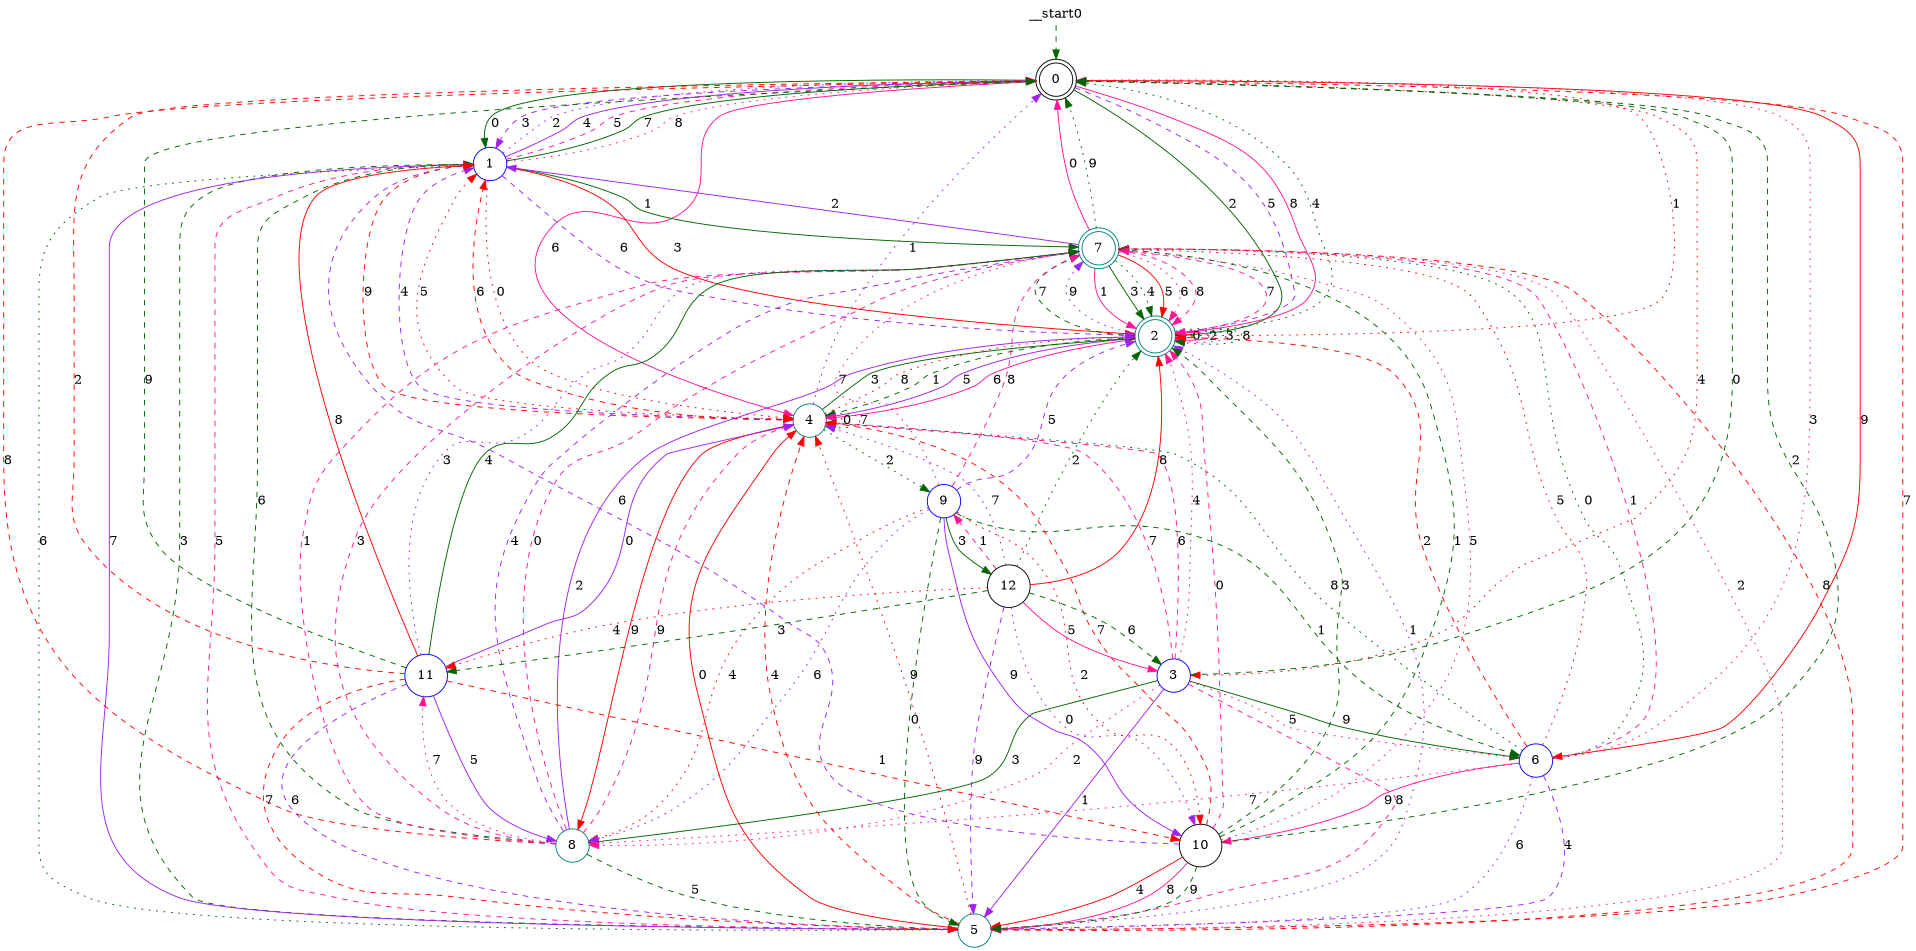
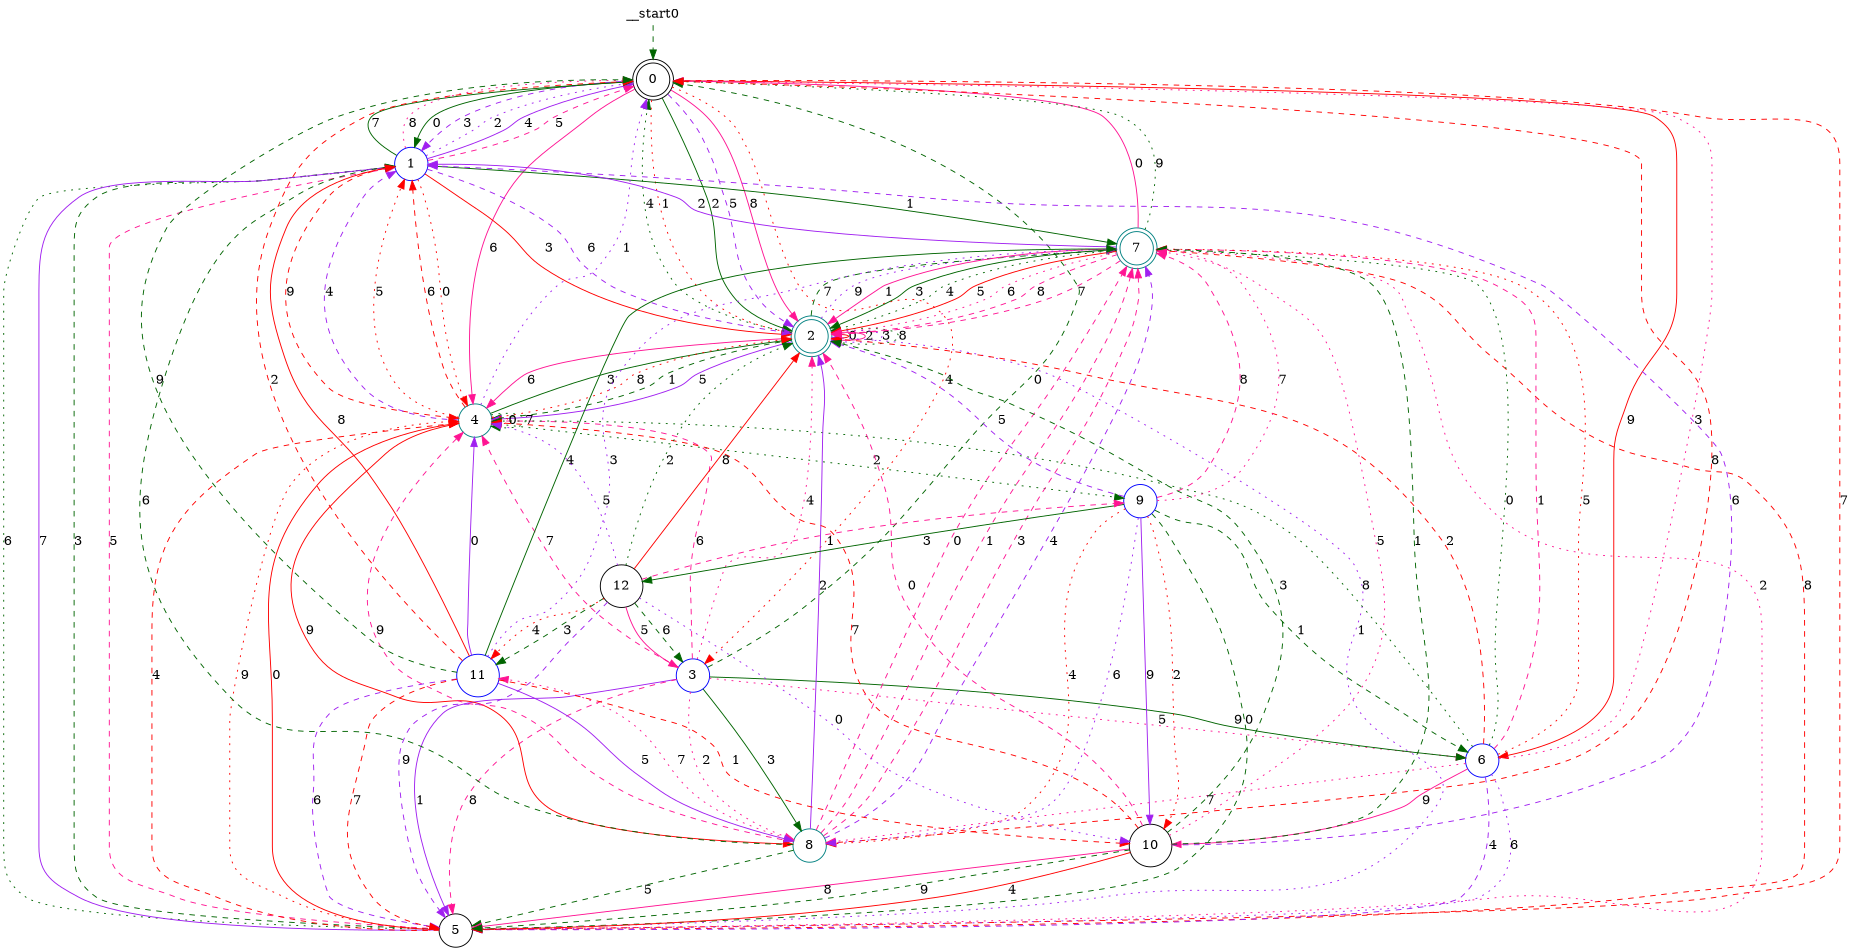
(1768, 387) -> none
(996, 501) -> (607, 501)
(975, 931) -> (456, 931)
